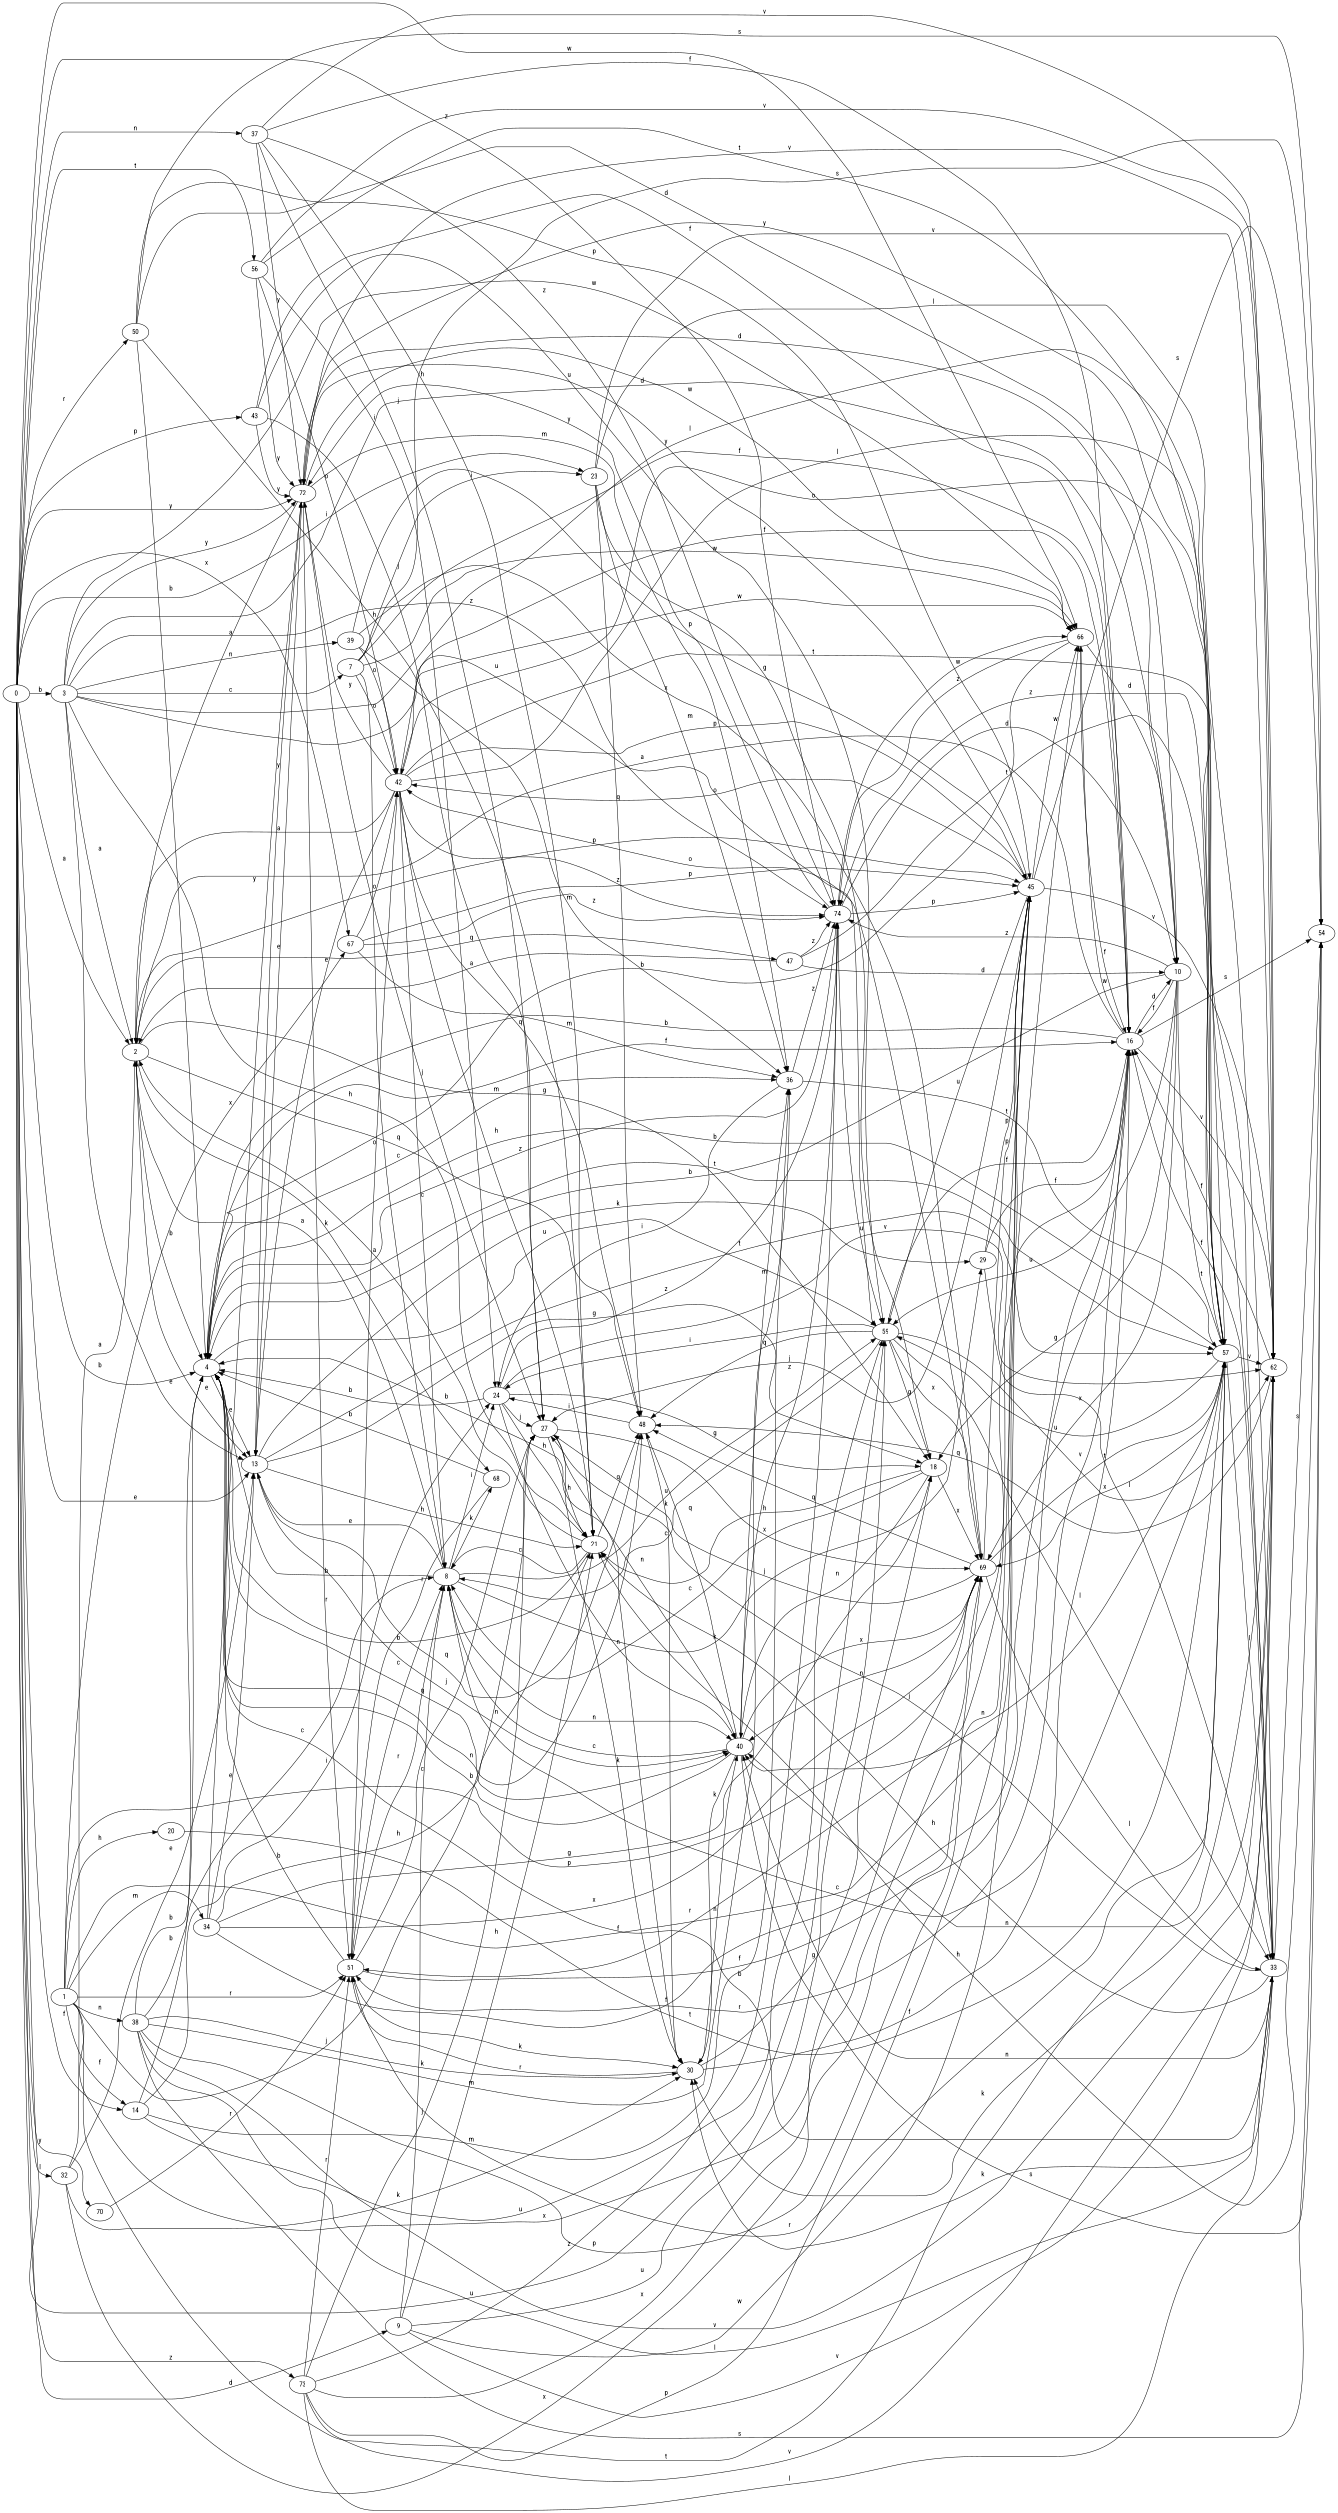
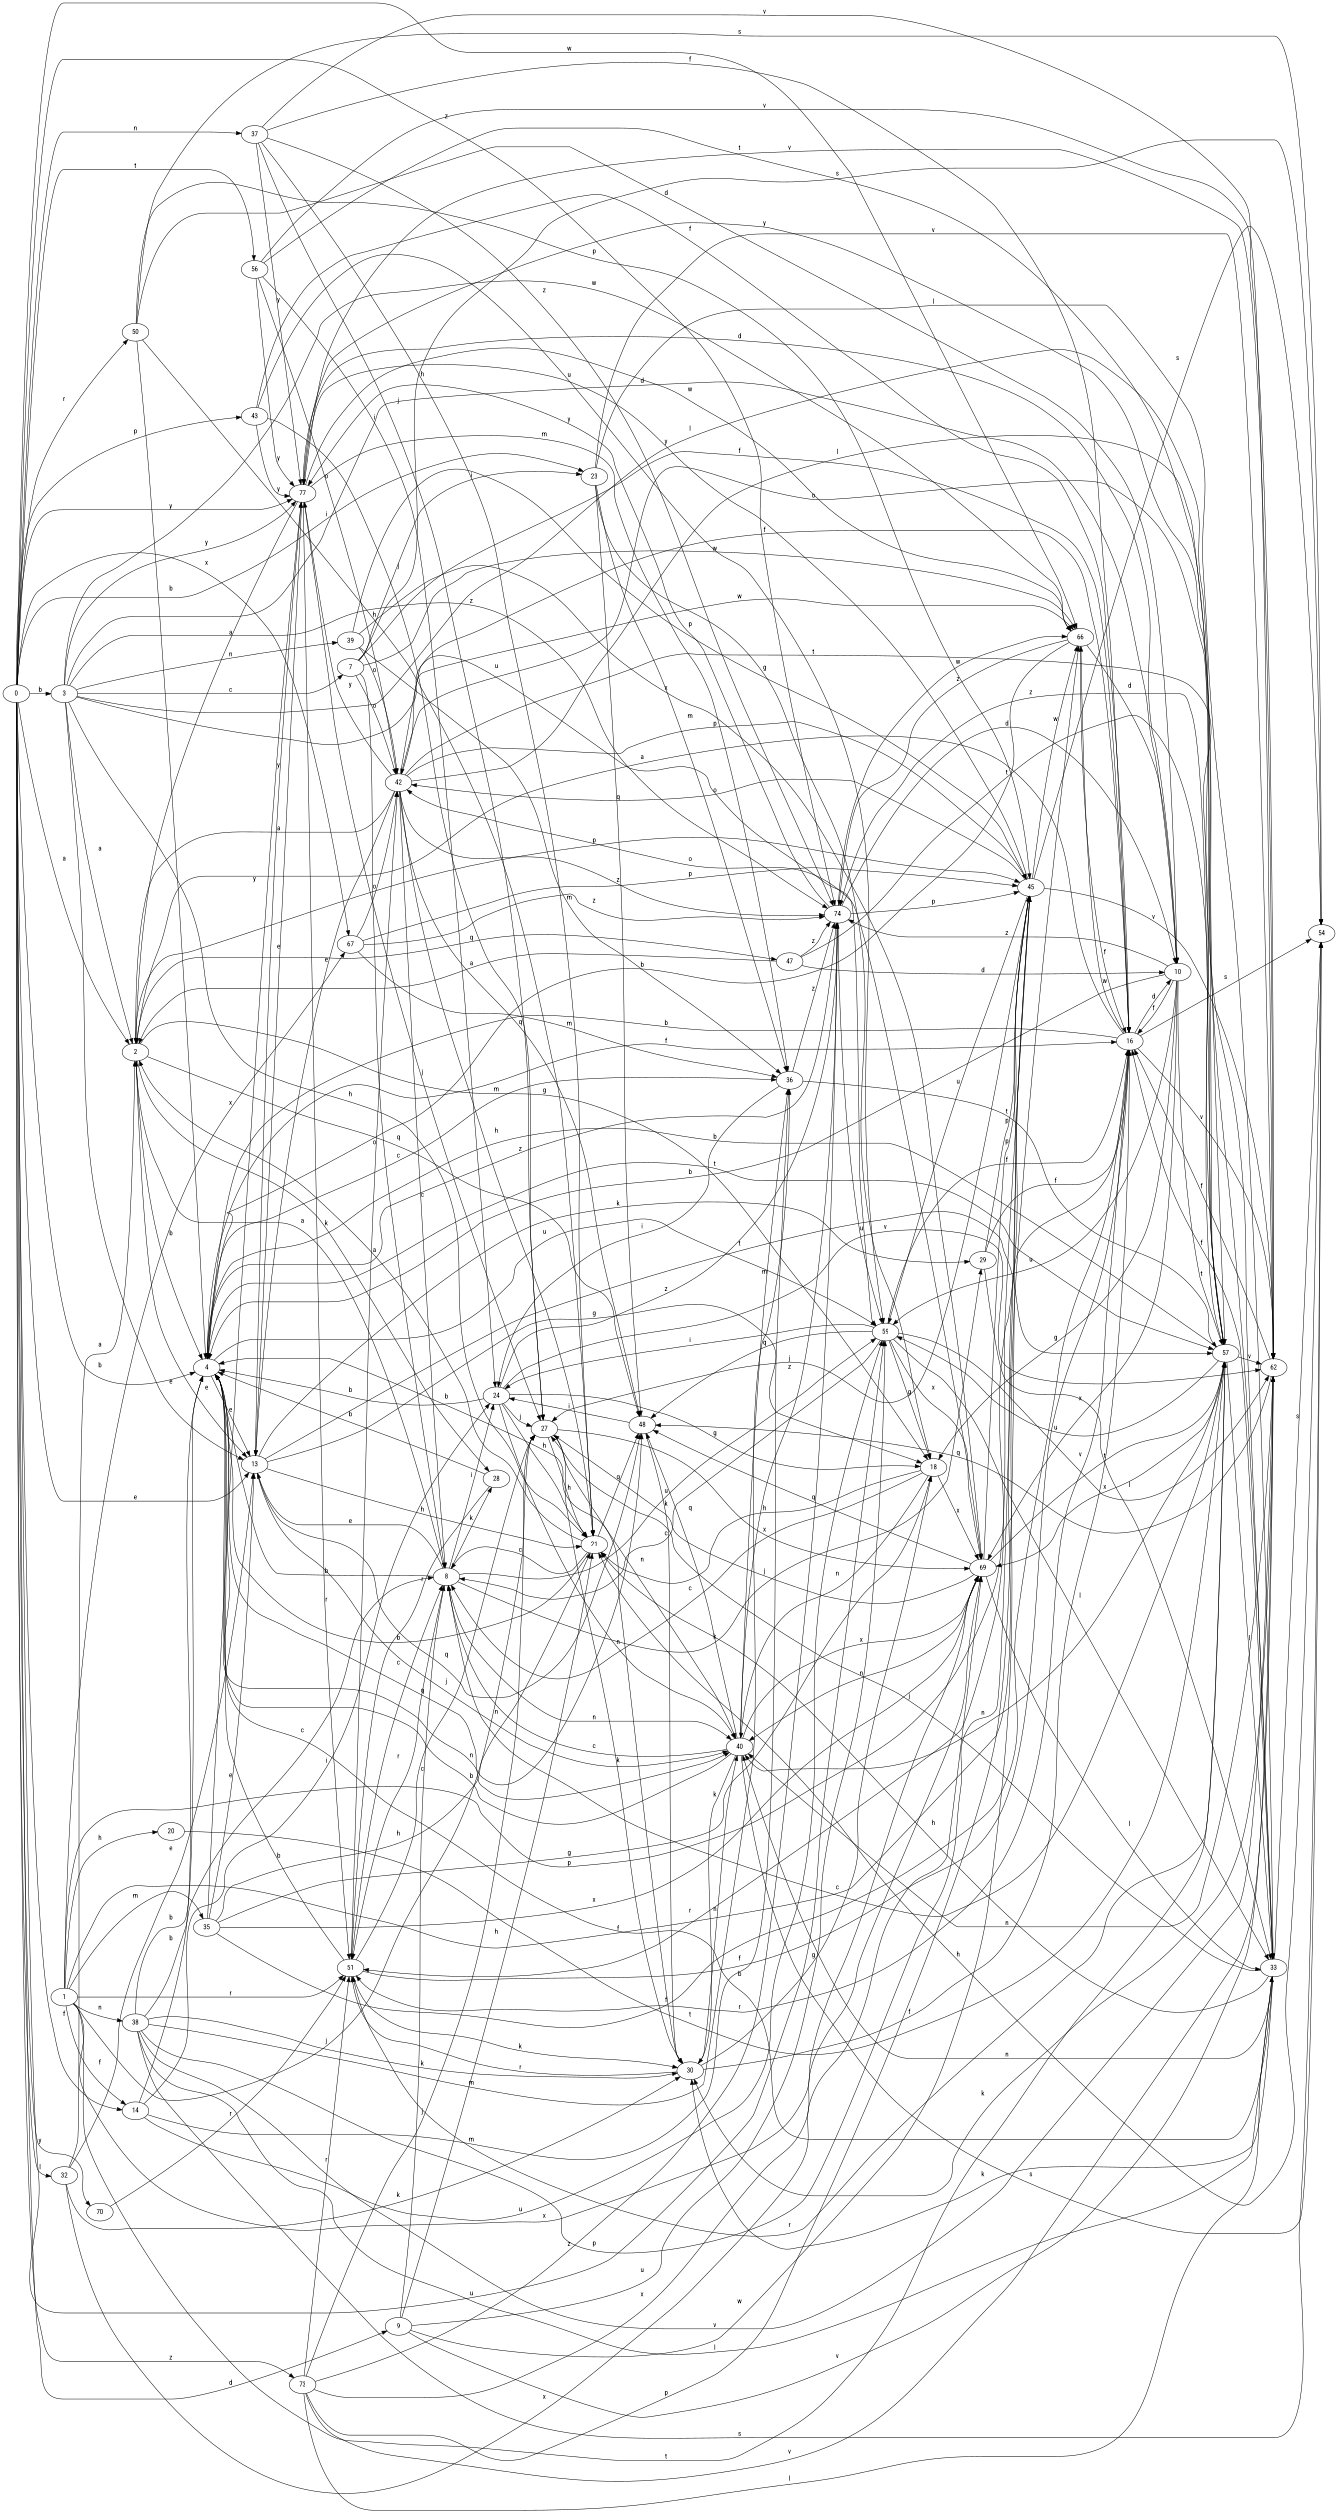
(303, 493) -> (303, 493)
(496, 1479) -> (496, 1479)
(207, 1927) -> (207, 1927)
